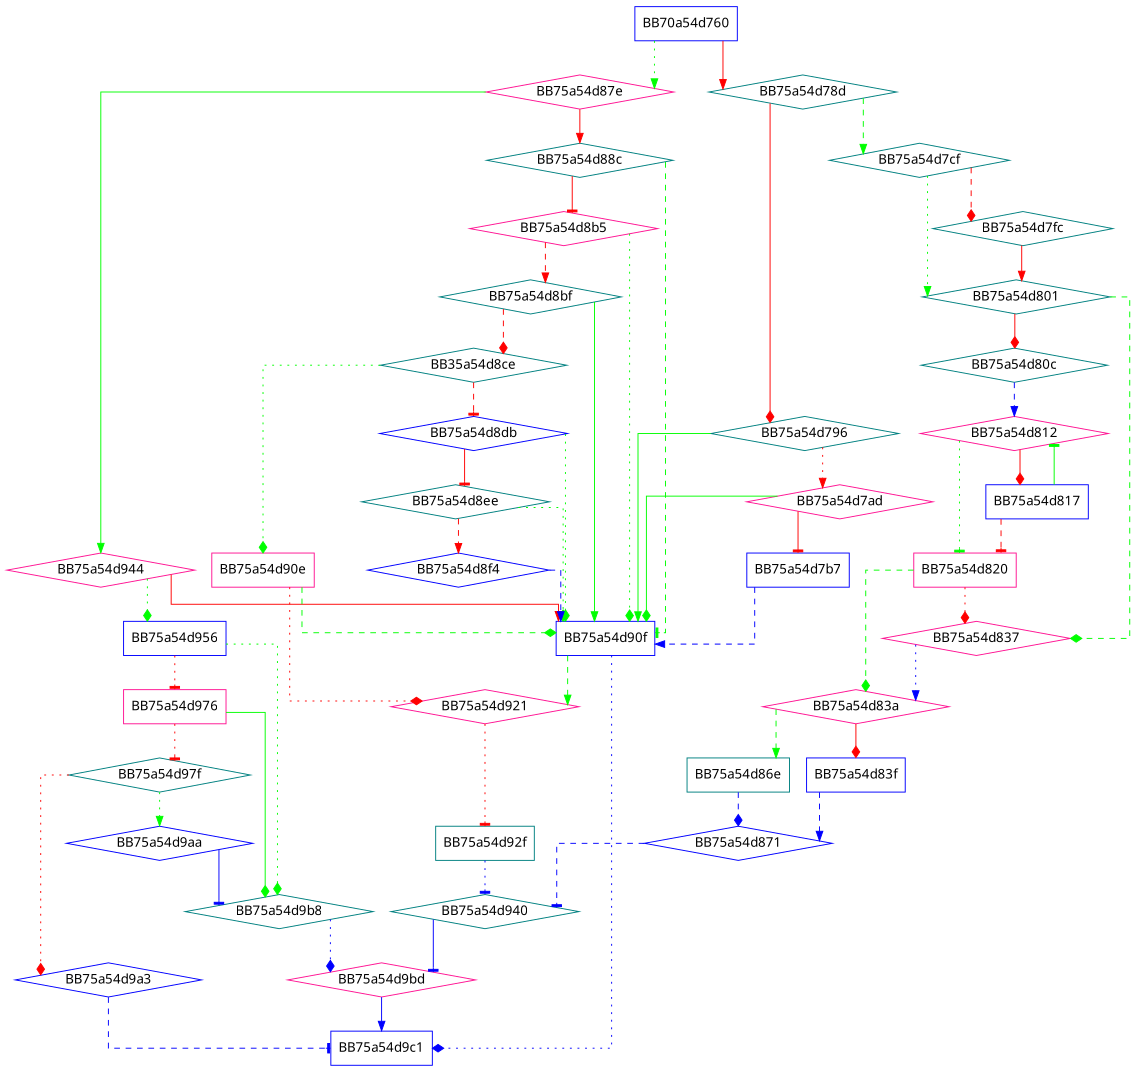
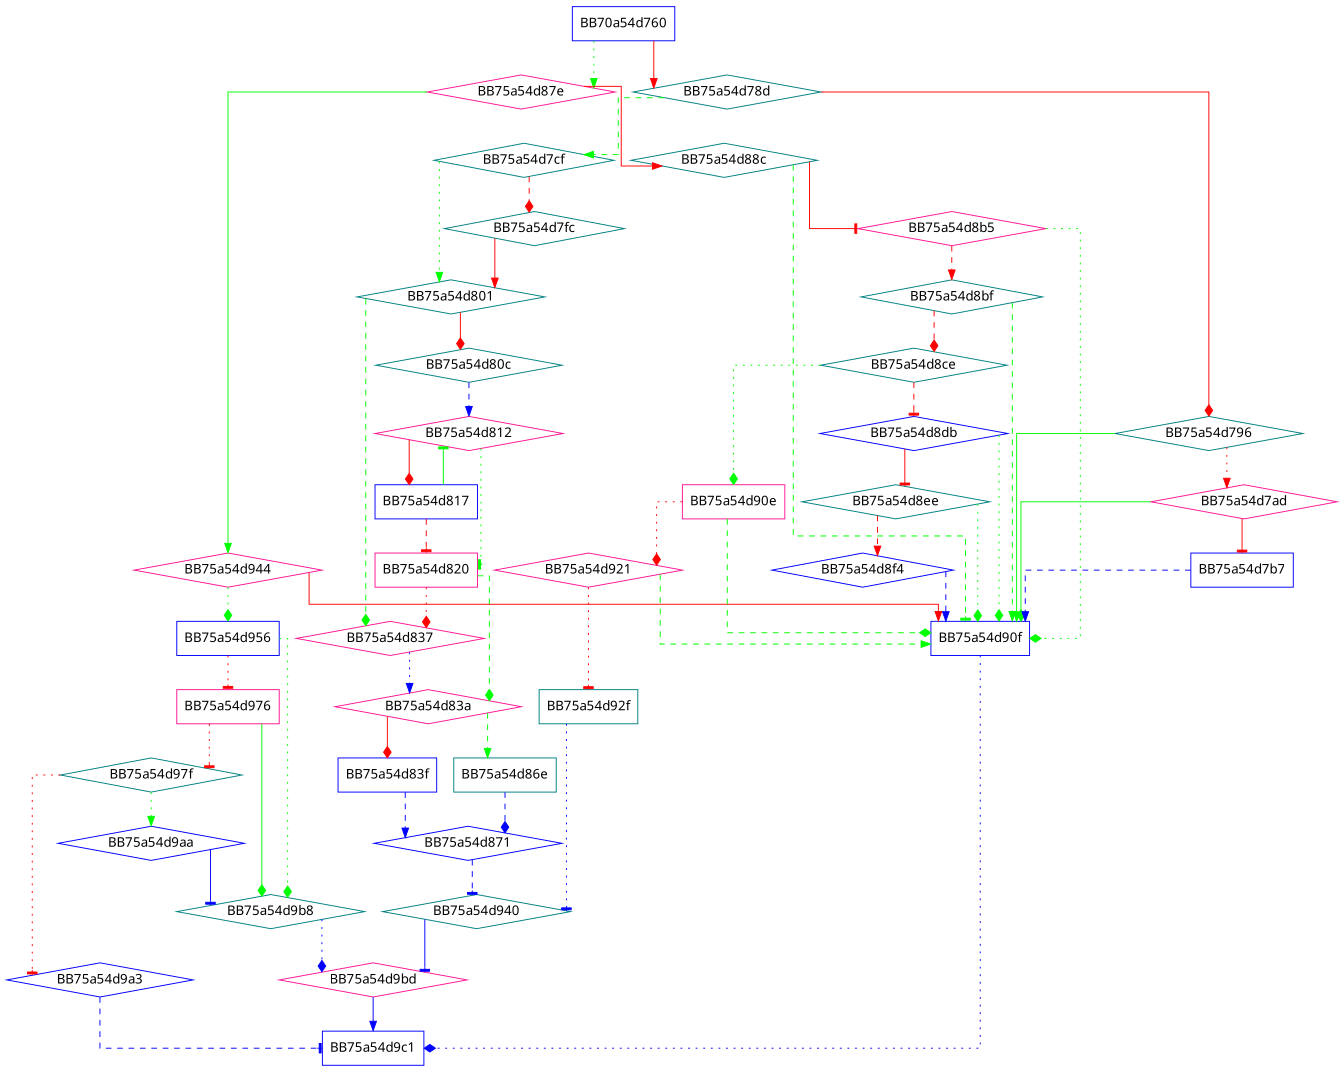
(474, 365) -> (914, 365)
(594, 457) -> (1012, 426)
(568, 675) -> (756, 644)
(41, 855) -> (32, 858)
